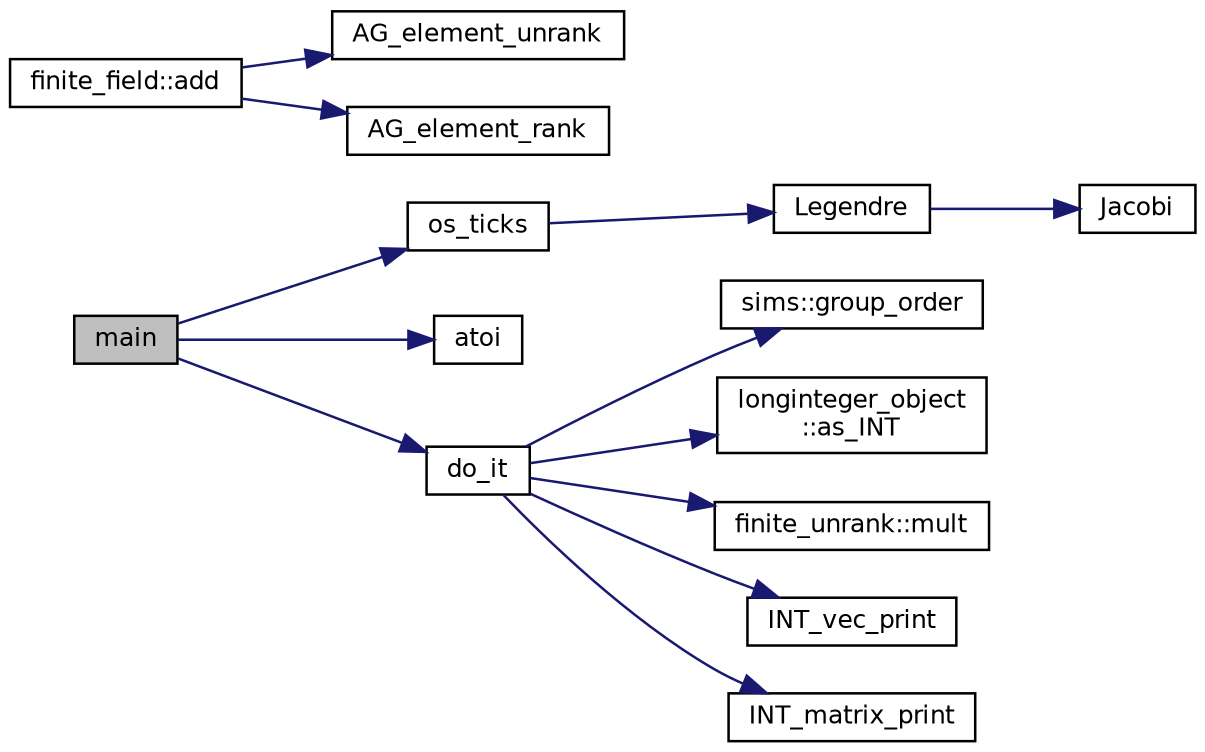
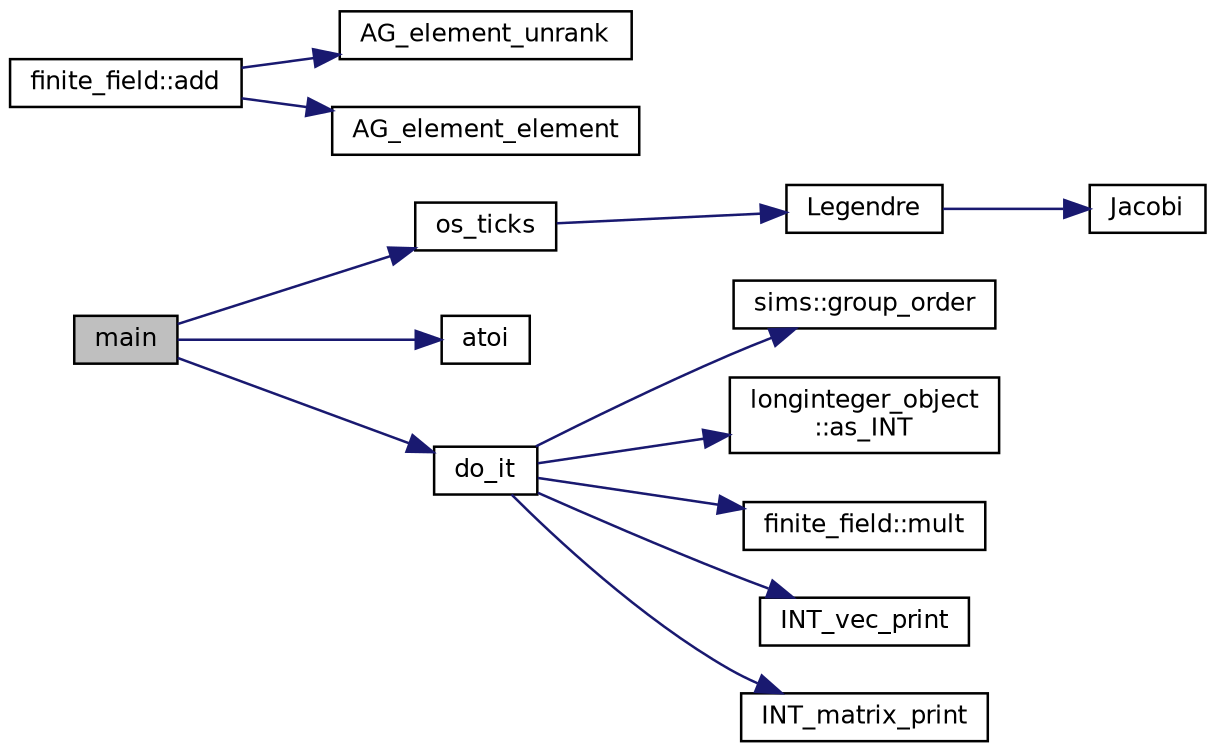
(478, 131) -> (486, 131)
(852, 526) -> (864, 526)
